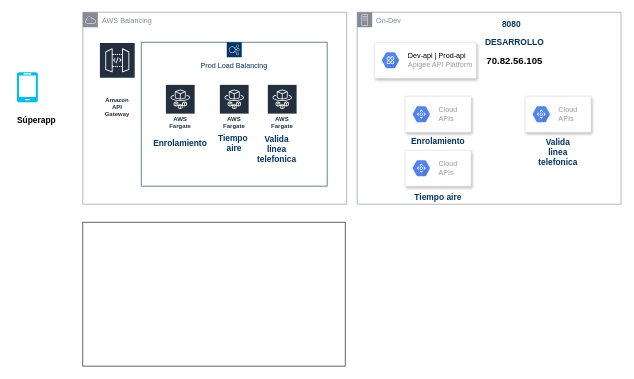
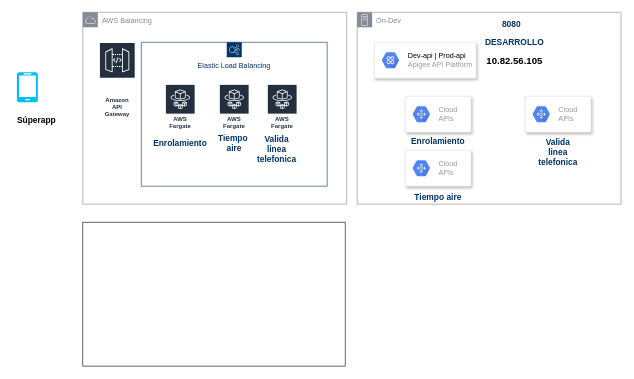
(515, 60) -> (515, 60)
(234, 66) -> (234, 66)
